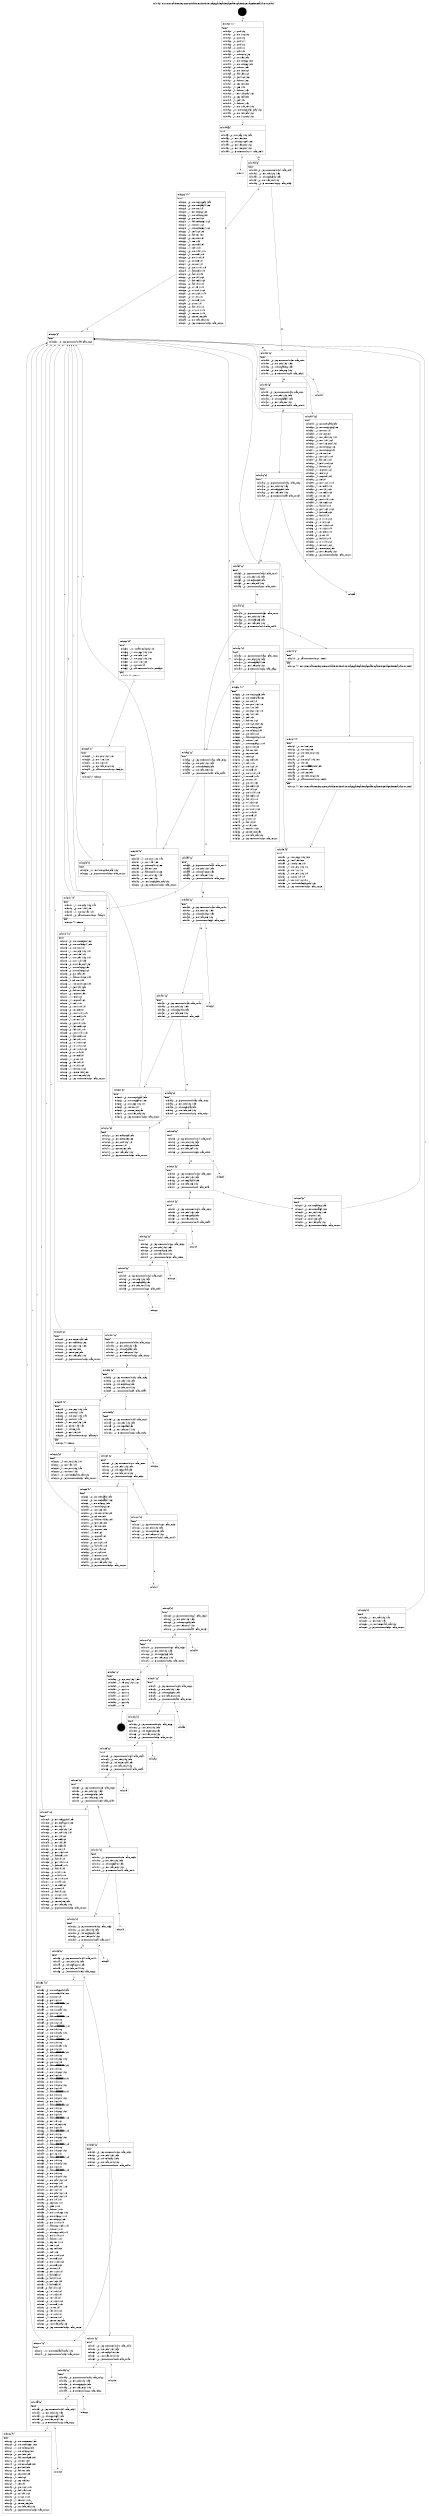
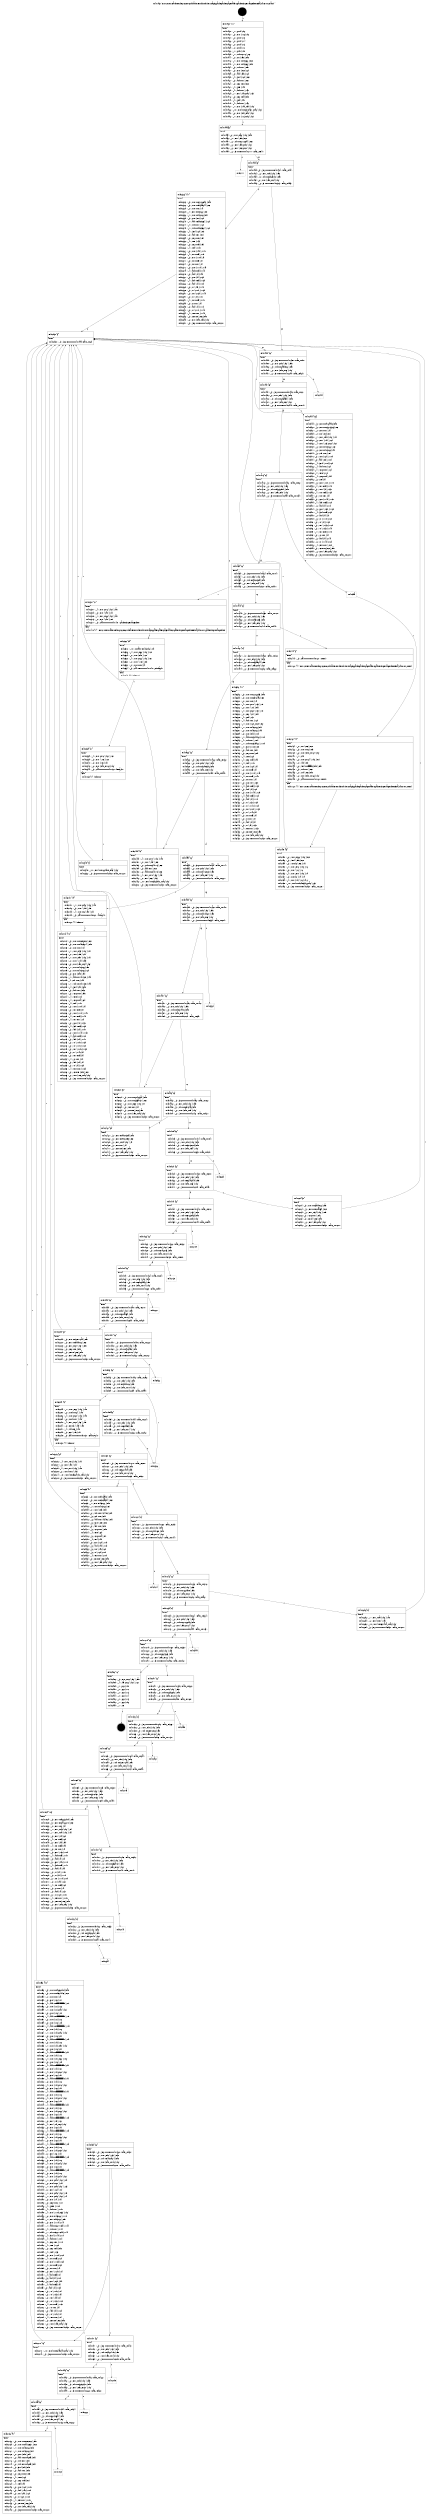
(311, 394) -> (301, 411)
none -> (155, 616)
(64, 621) -> (60, 638)
(211, 686) -> (256, 637)
(349, 702) -> (417, 656)
(202, 889) -> (204, 890)
none -> (124, 1311)
none -> (156, 1381)
(126, 1401) -> (157, 1427)
none -> (185, 1587)
(178, 1714) -> (175, 1713)
(102, 1895) -> none
(75, 1962) -> none
